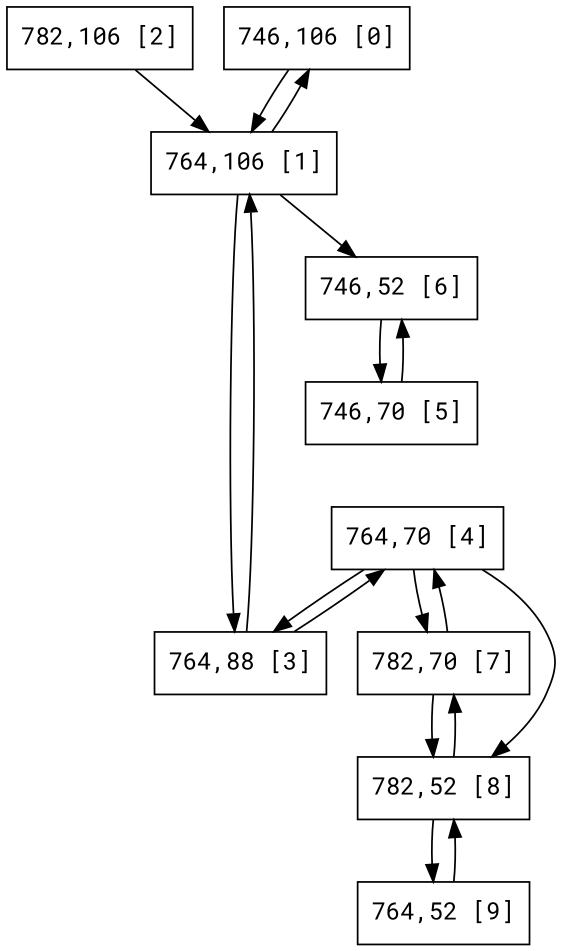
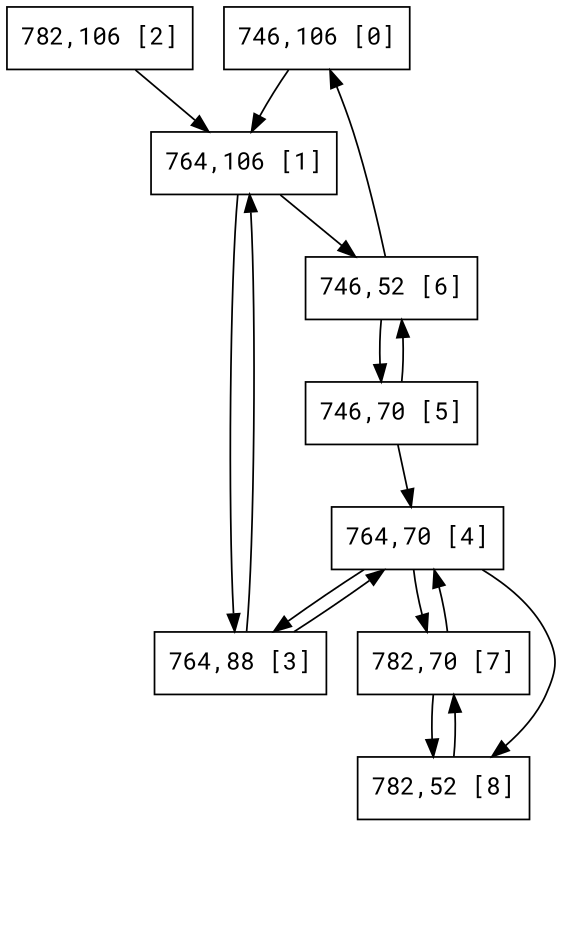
(287, 109) -> (365, 170)
none -> (403, 467)
(444, 913) -> none
